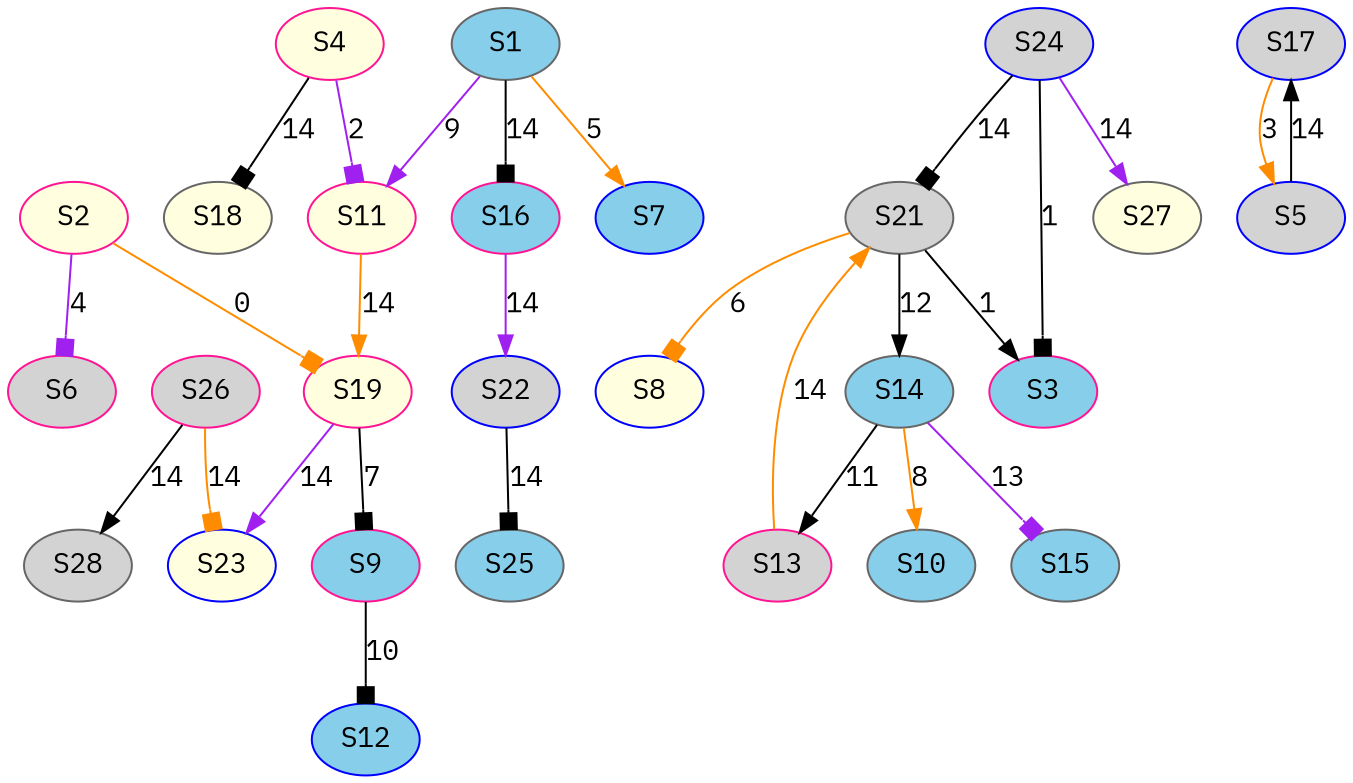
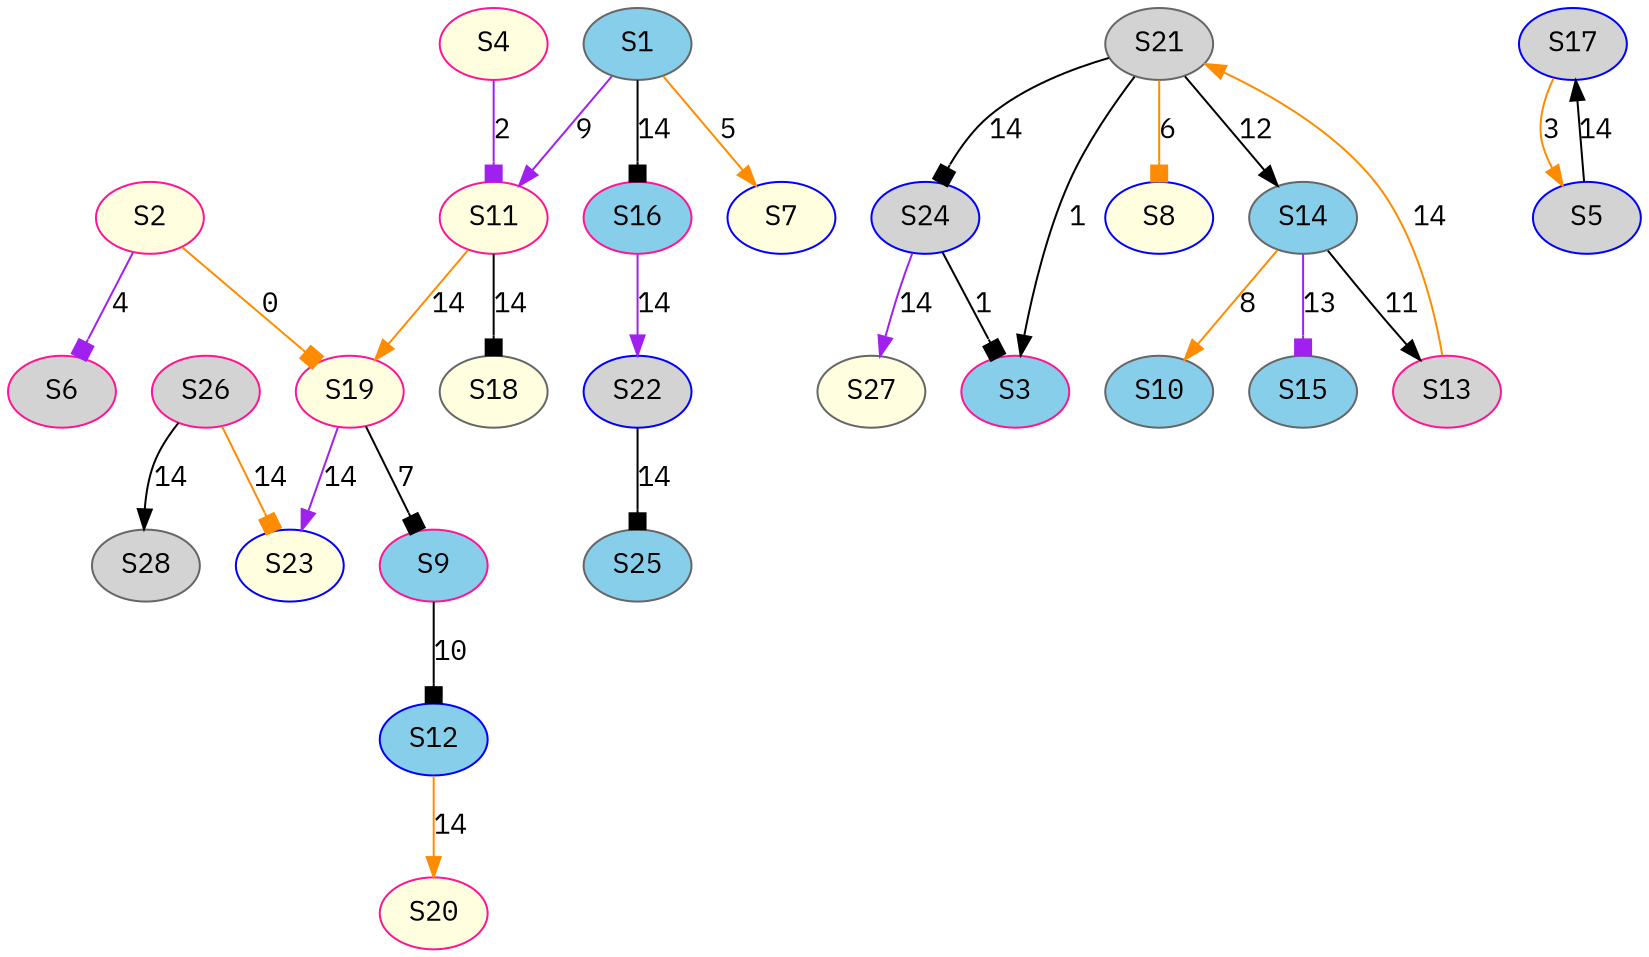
(973, 121) -> (1018, 96)
(279, 123) -> (494, 295)
(650, 218) -> (781, 218)
none -> (434, 913)
